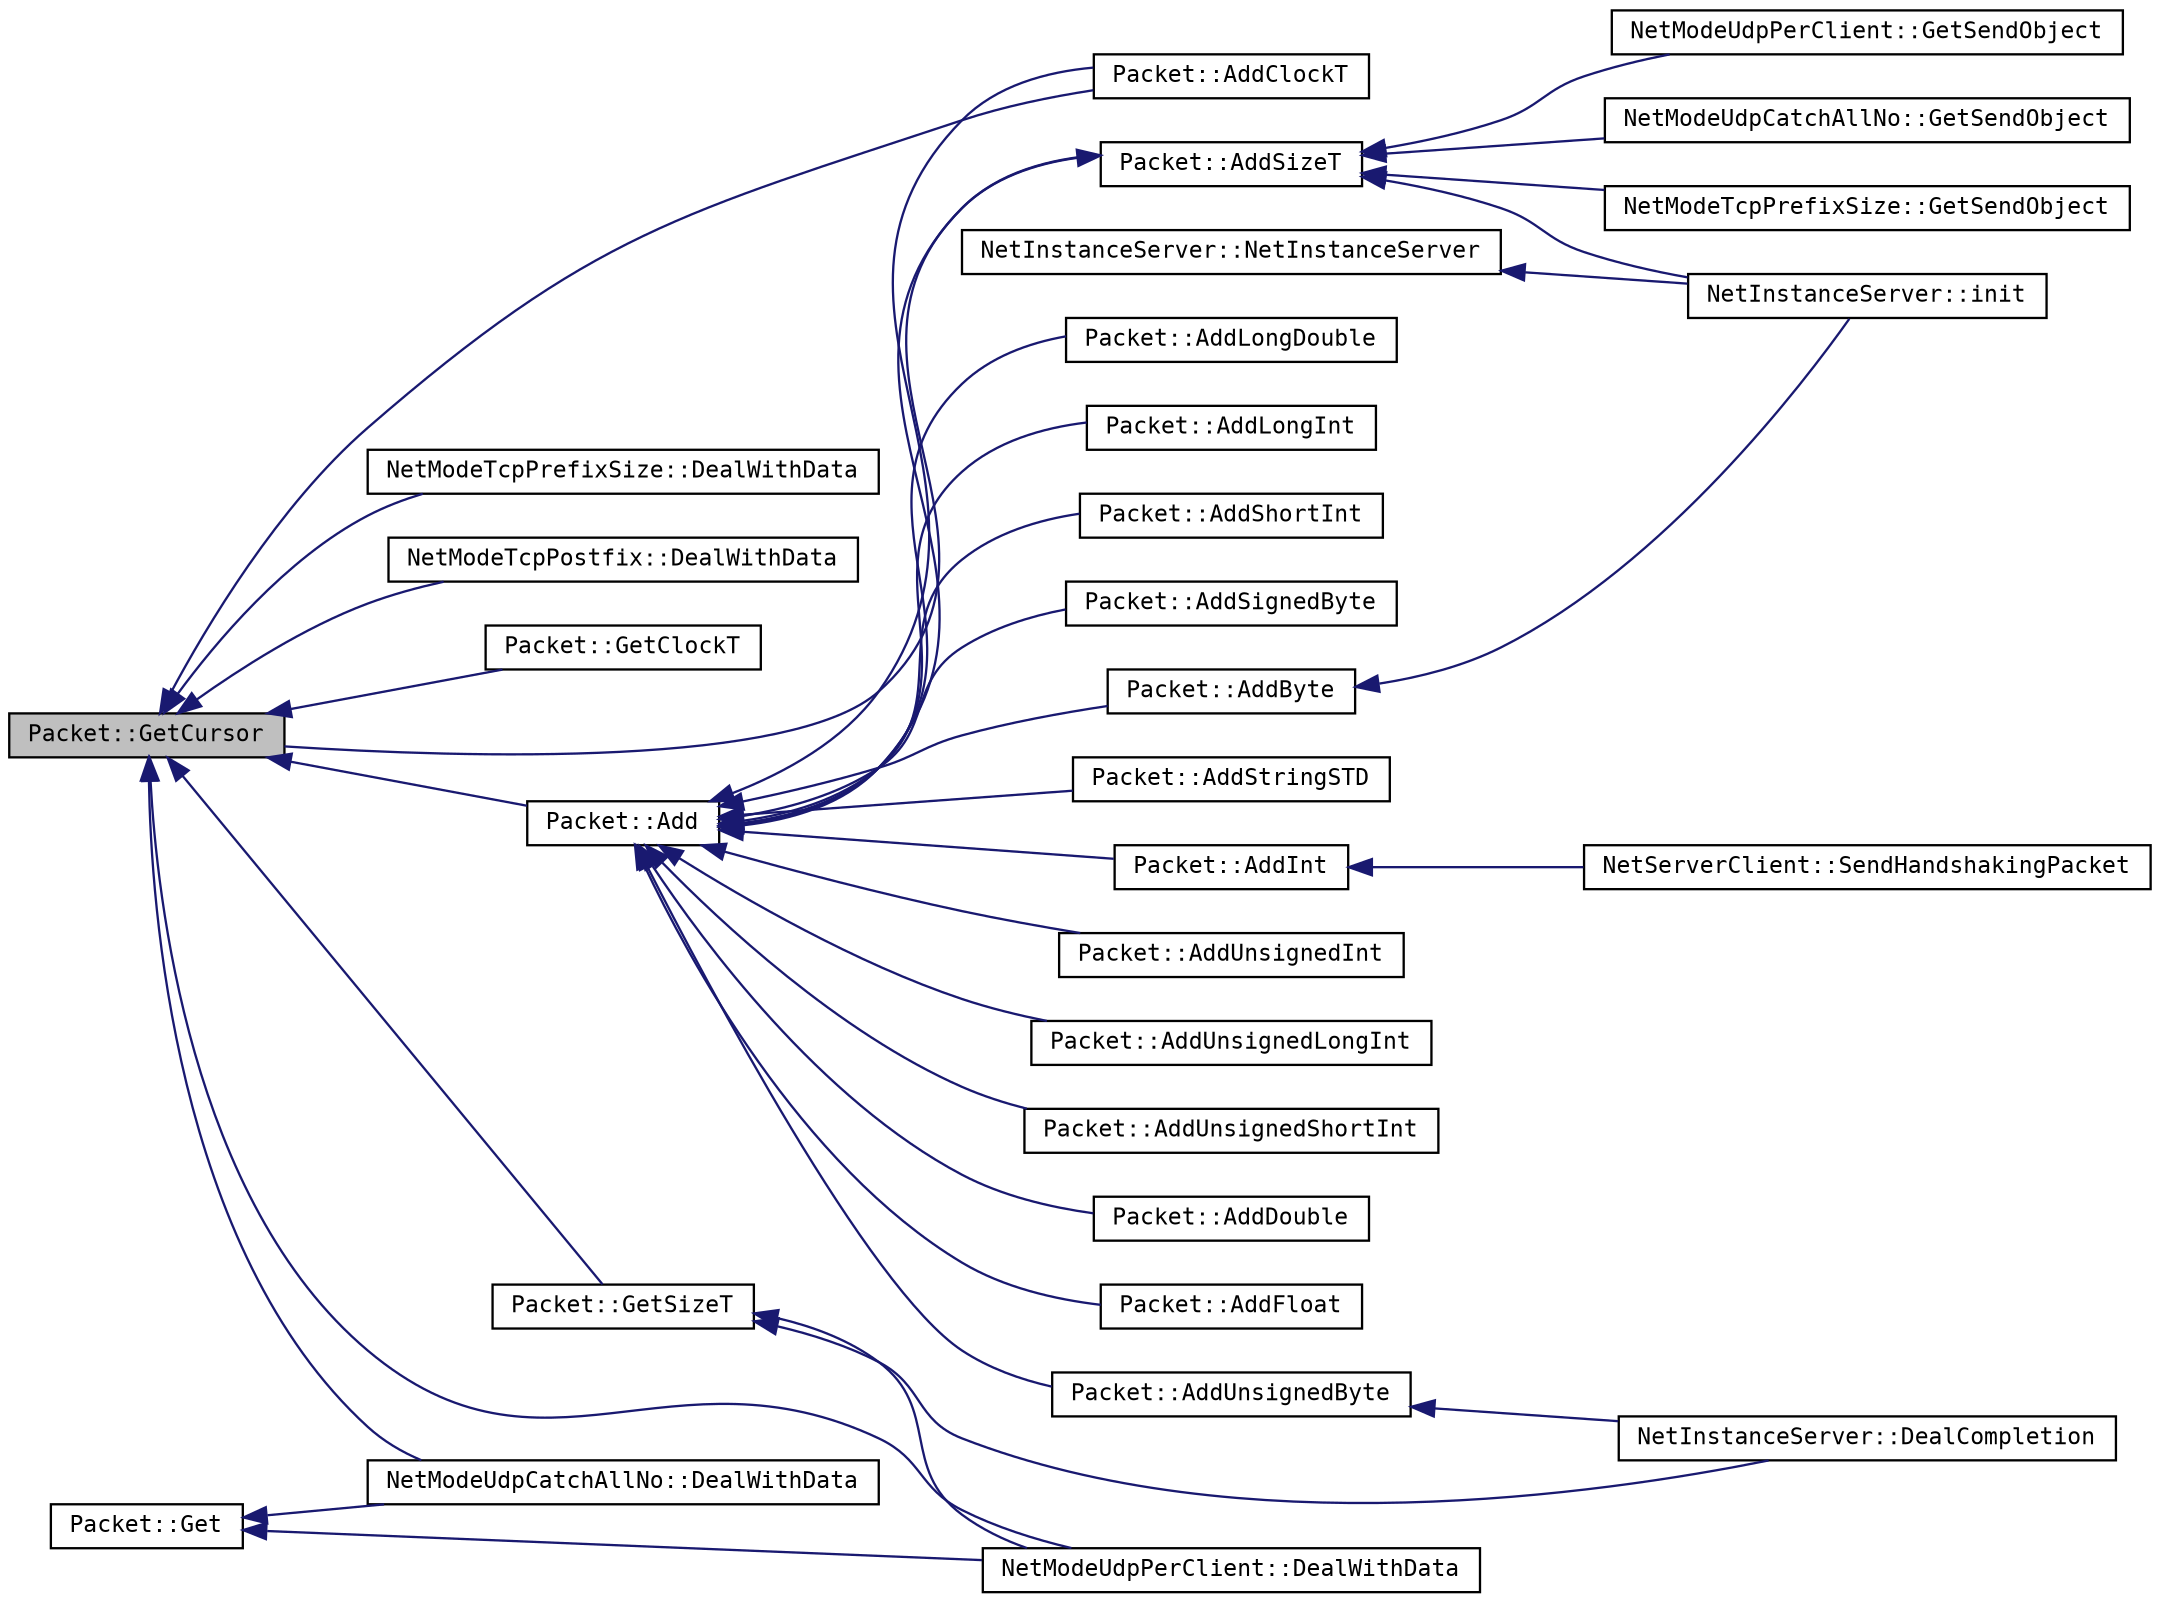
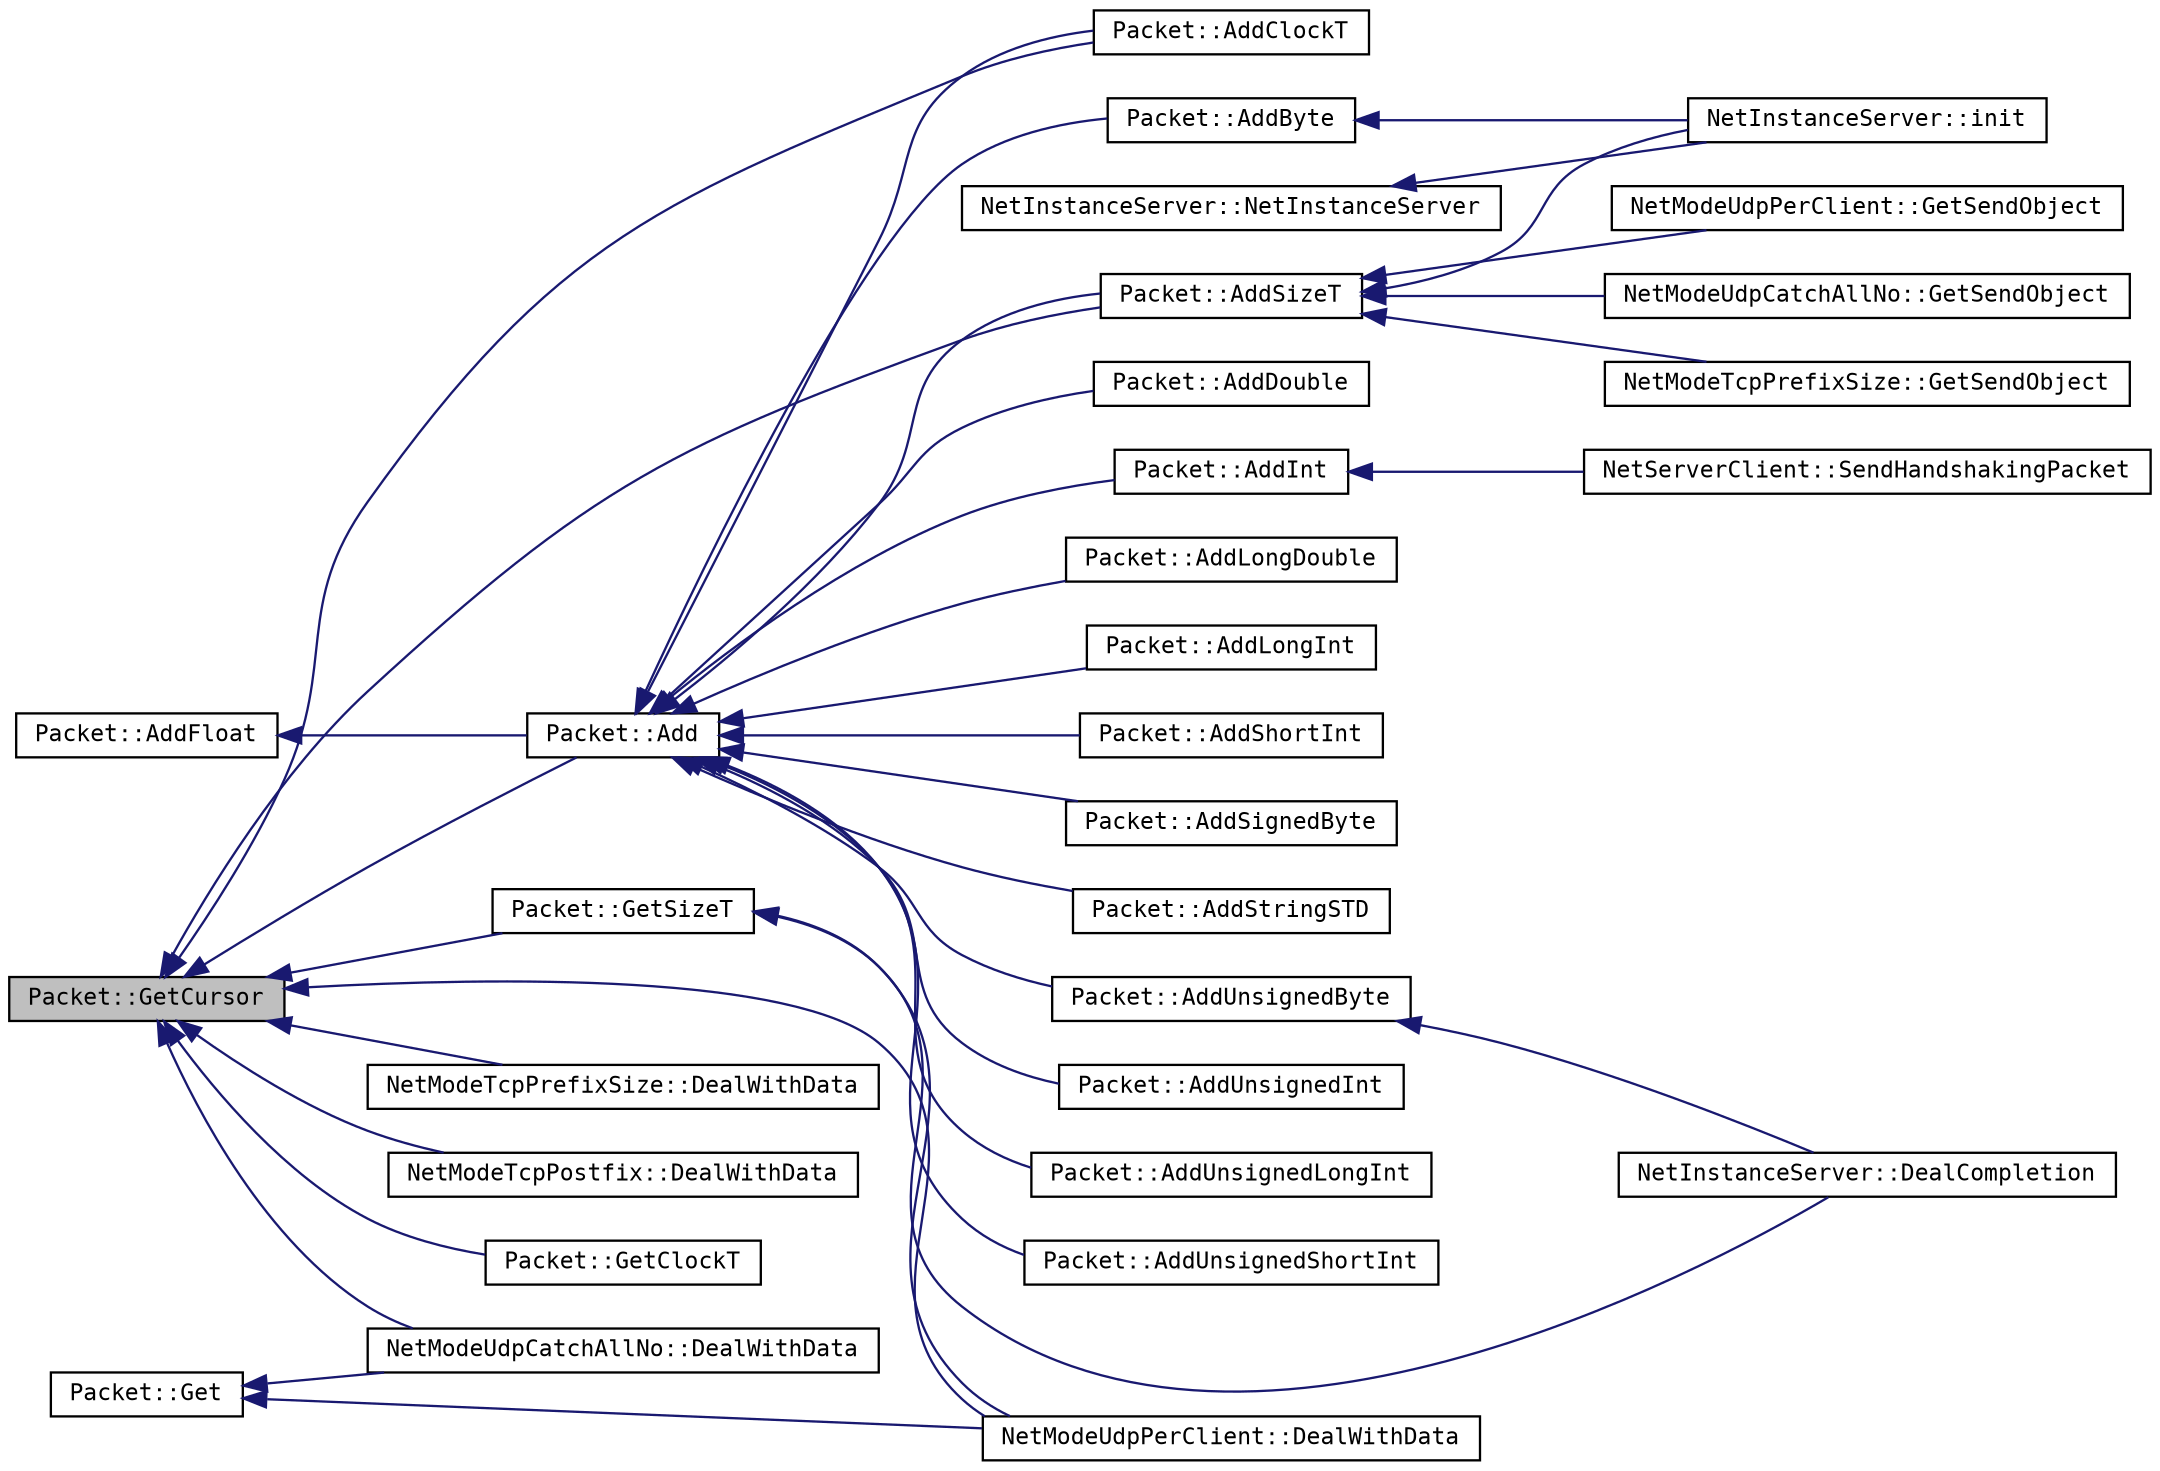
(813, 723) -> (563, 528)
(823, 1143) -> (414, 735)
